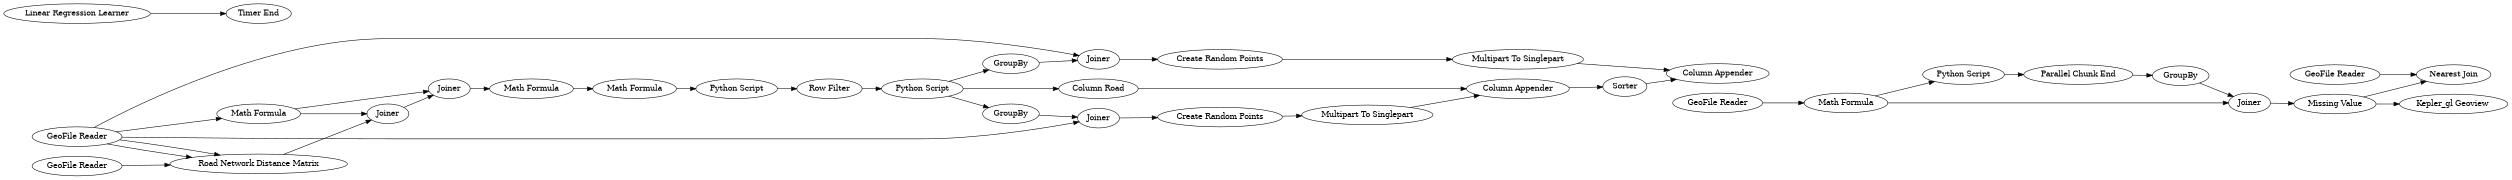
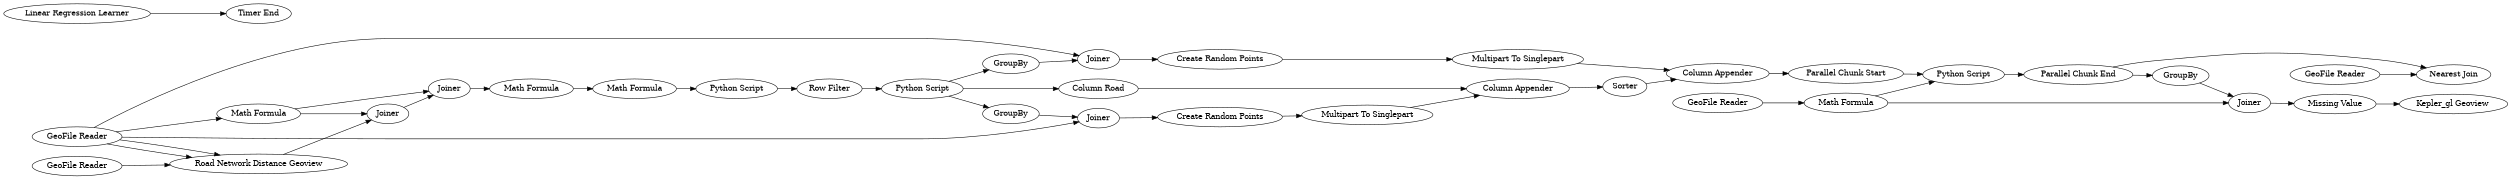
none -> (1846, 74)
(2392, 90) -> (2267, 53)
(259, 164) -> (259, 164)
